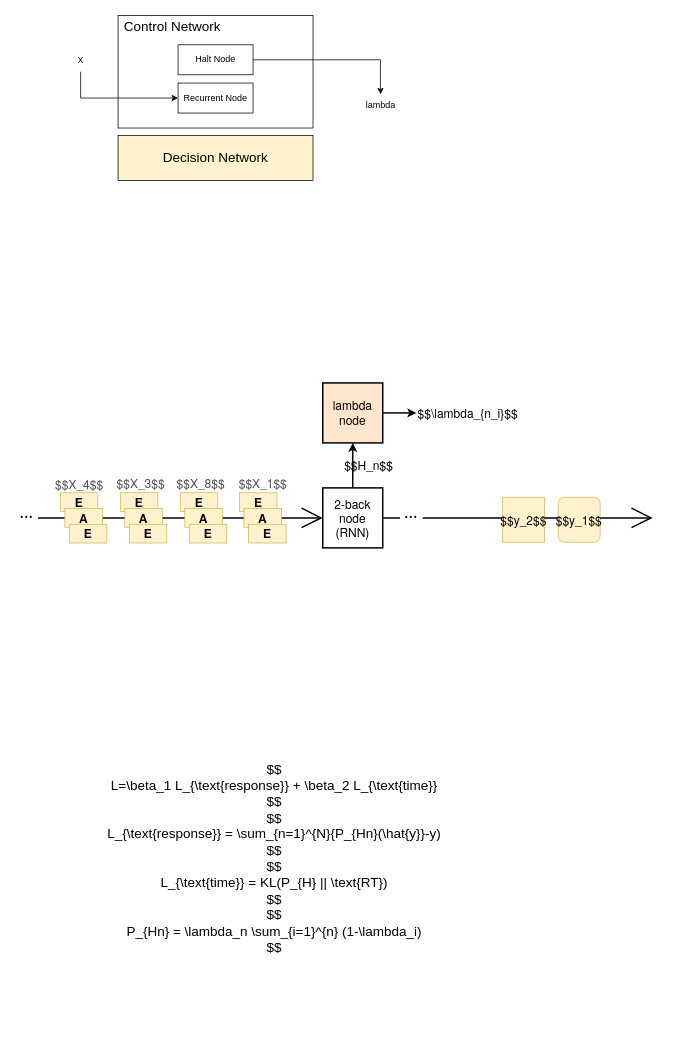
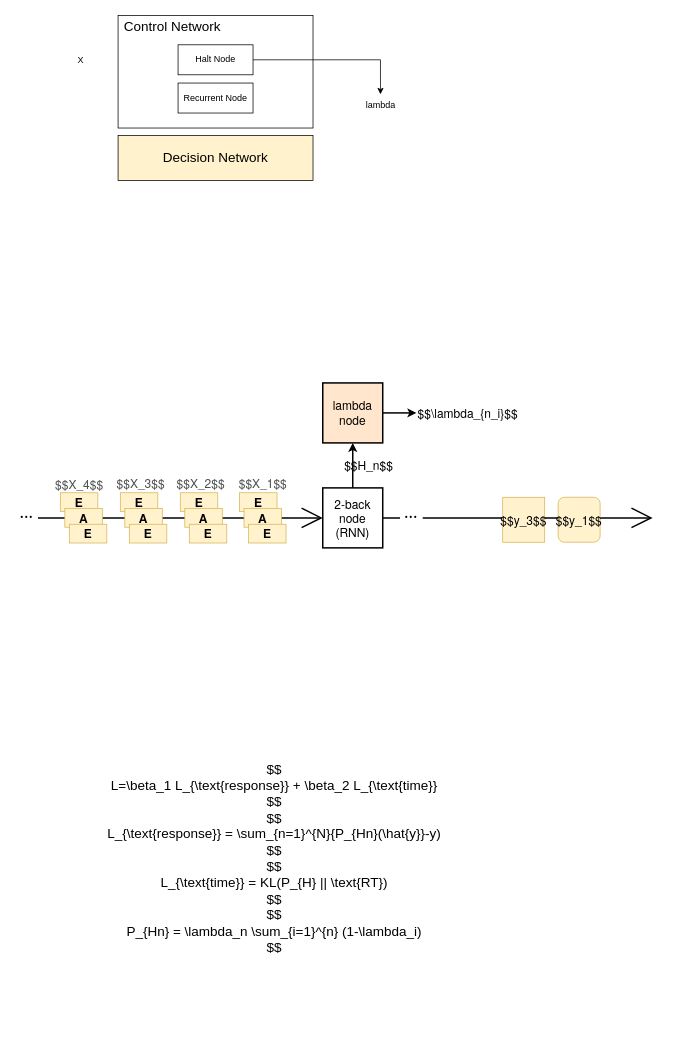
(81, 85) -> none
(201, 483) -> (201, 483)
(524, 520) -> (524, 520)
